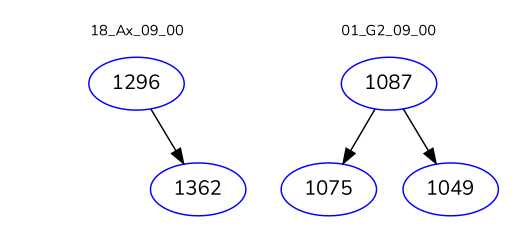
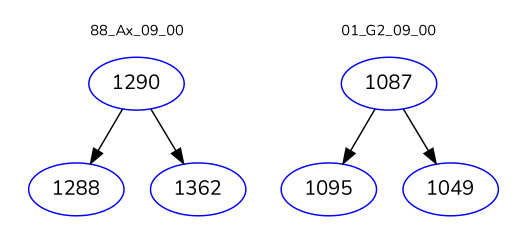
(137, 32) -> (137, 32)
(137, 84) -> (137, 84)
none -> (76, 189)
(329, 189) -> (329, 189)
